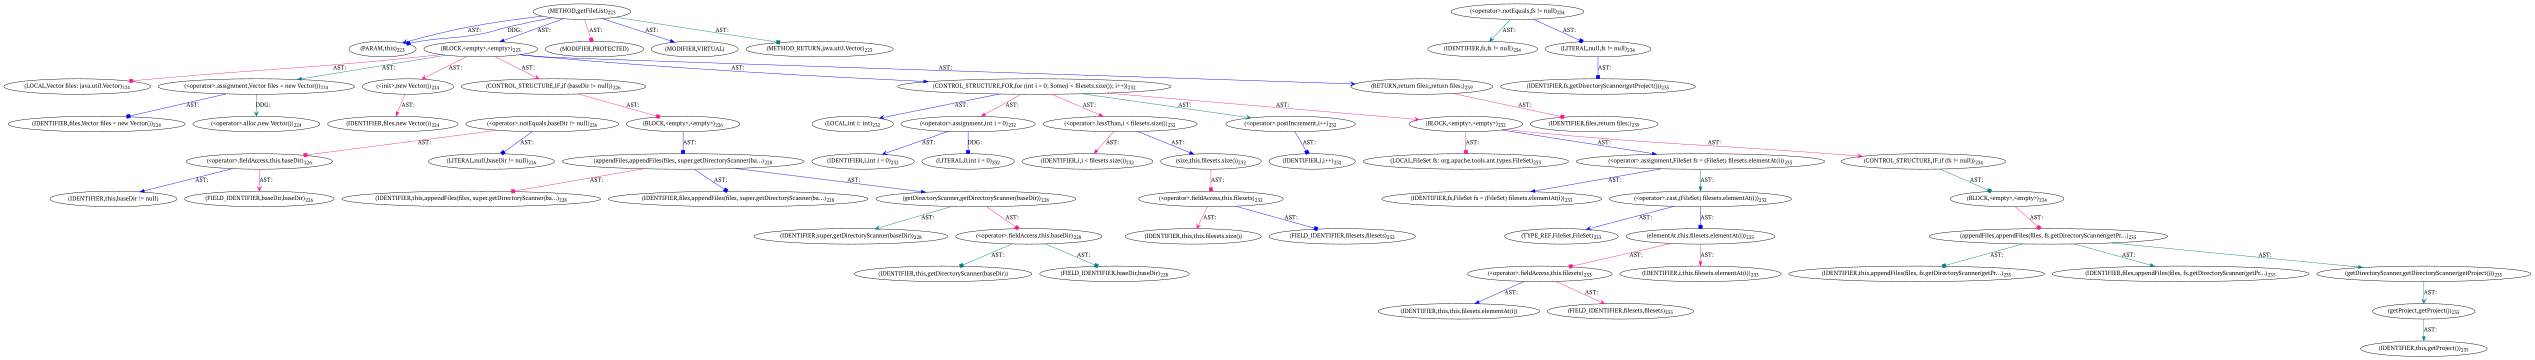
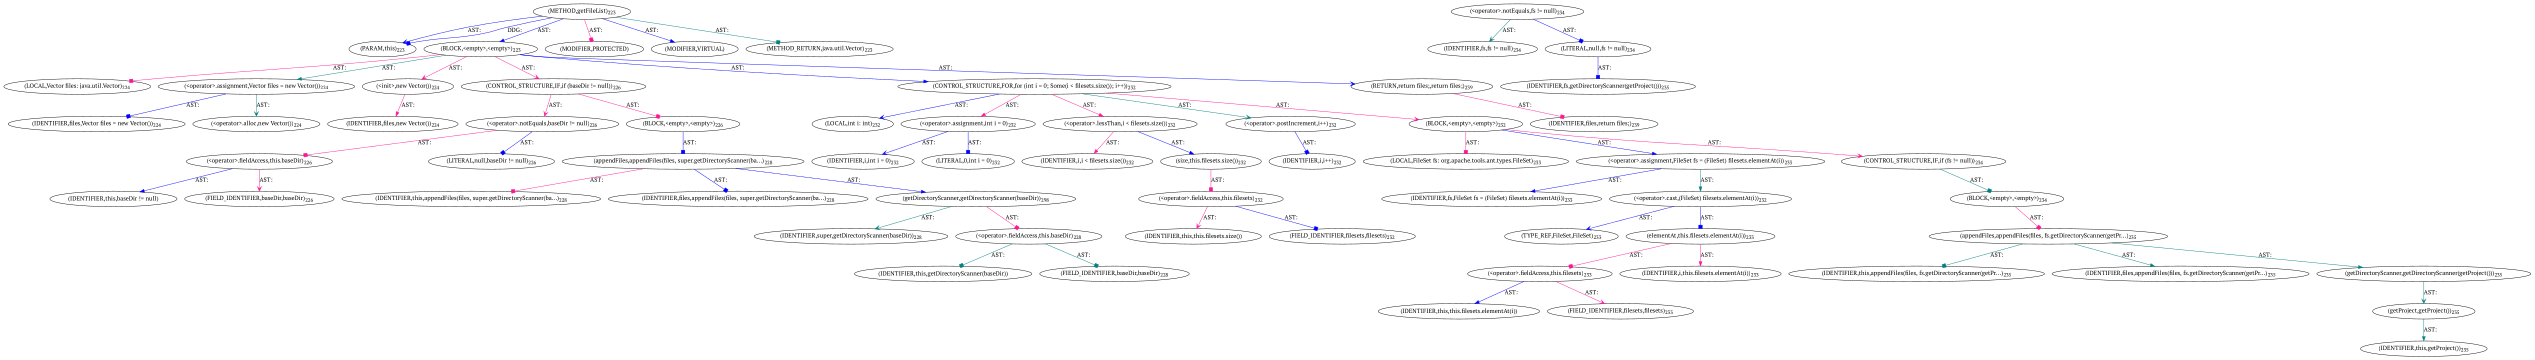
none -> (549, 103)
(264, 105) -> (264, 105)
(976, 143) -> (976, 143)
(1045, 198) -> (1045, 198)
